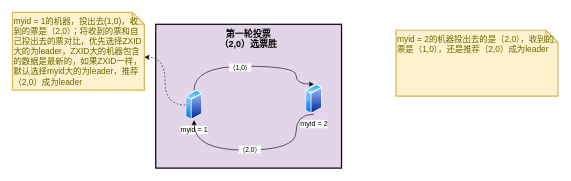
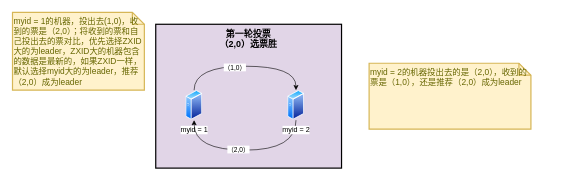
(150, 57) -> none
(477, 63) -> (450, 96)
(314, 99) -> (296, 105)
